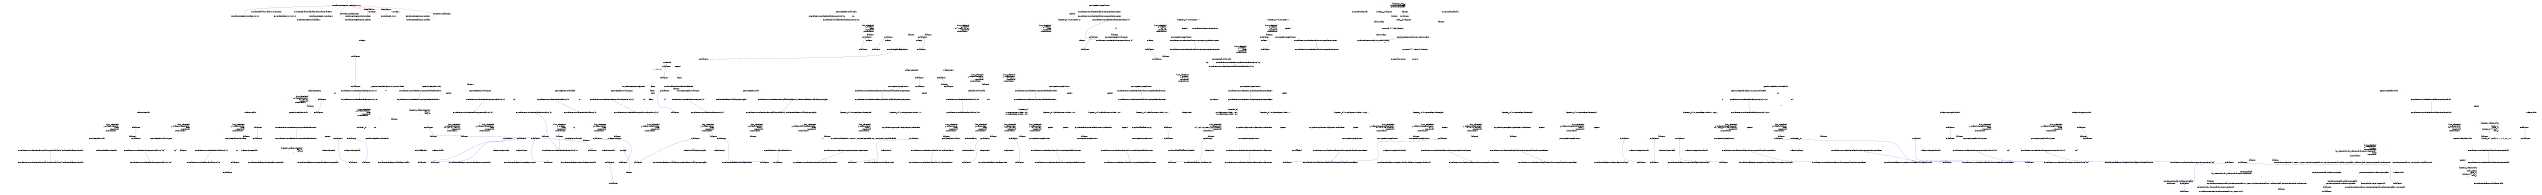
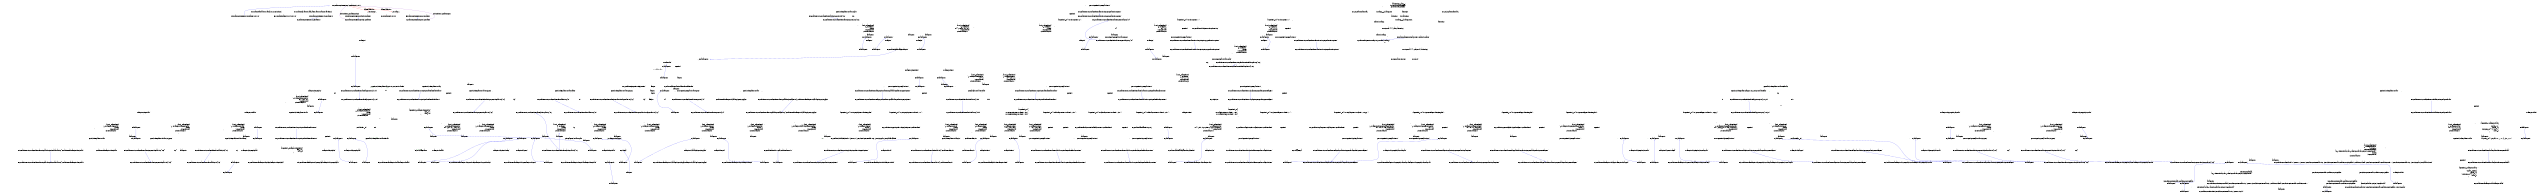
(1404, 20) -> (1404, 20)
